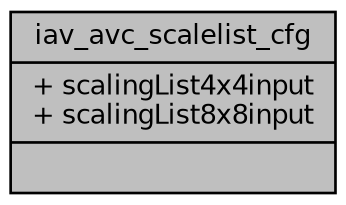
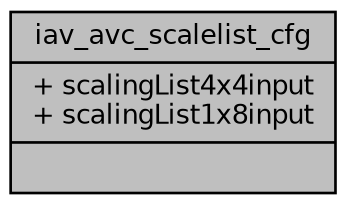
(173, 116) -> (173, 116)
